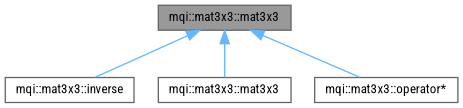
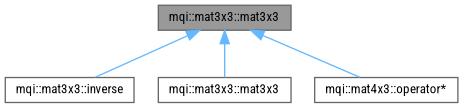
(386, 90) -> (386, 90)
